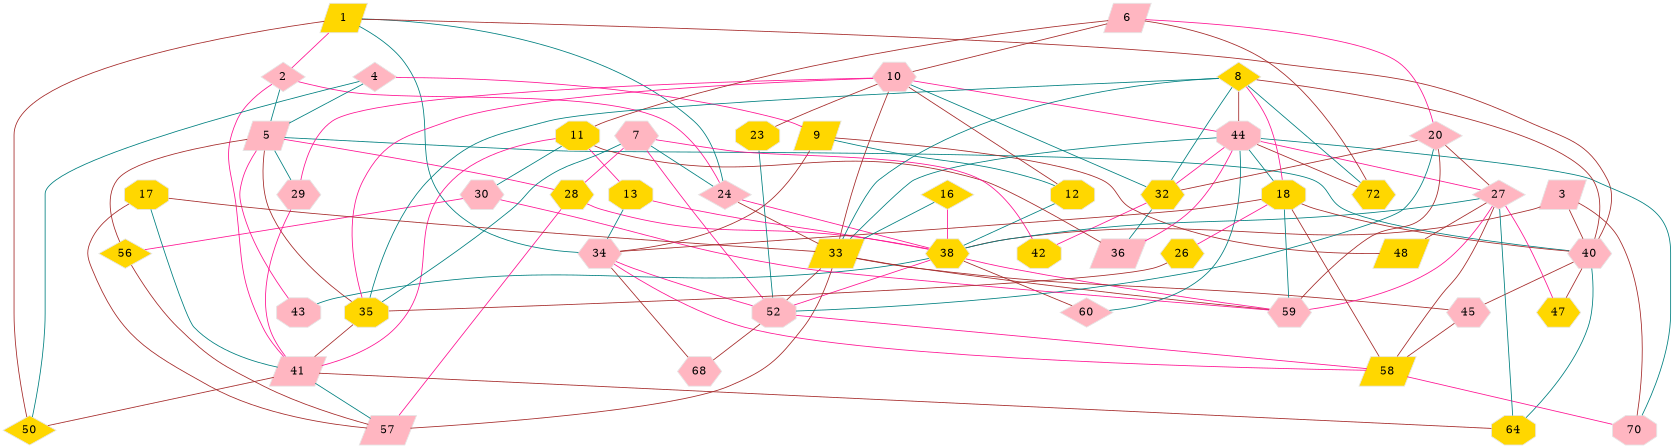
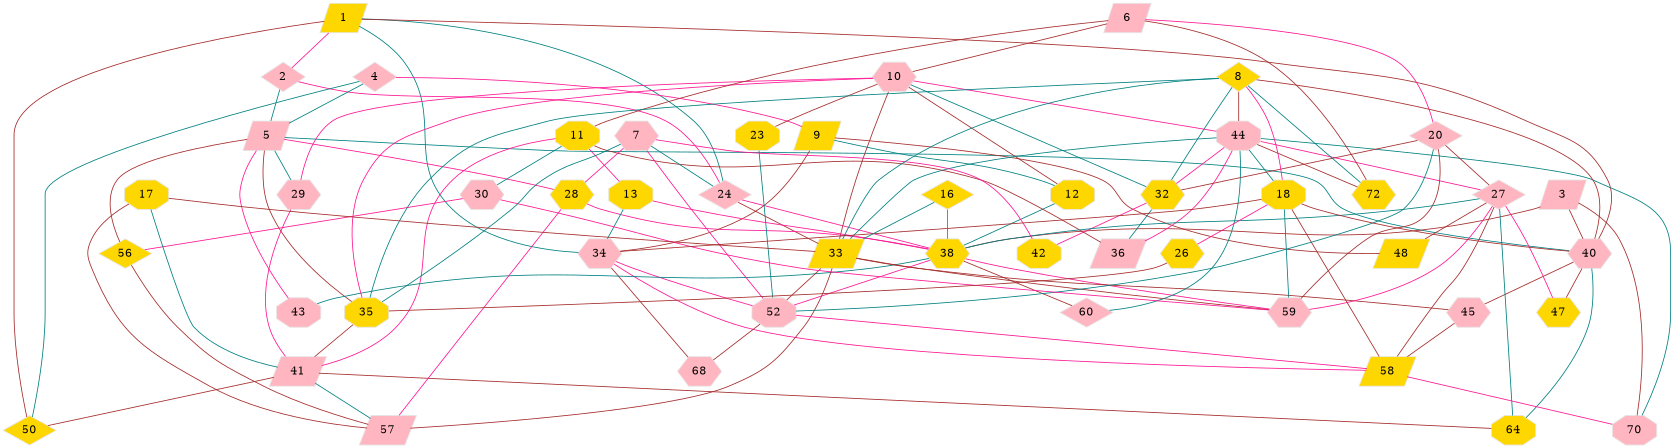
(237, 217) -> none
